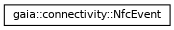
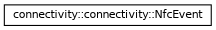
(87, 15) -> (108, 15)
